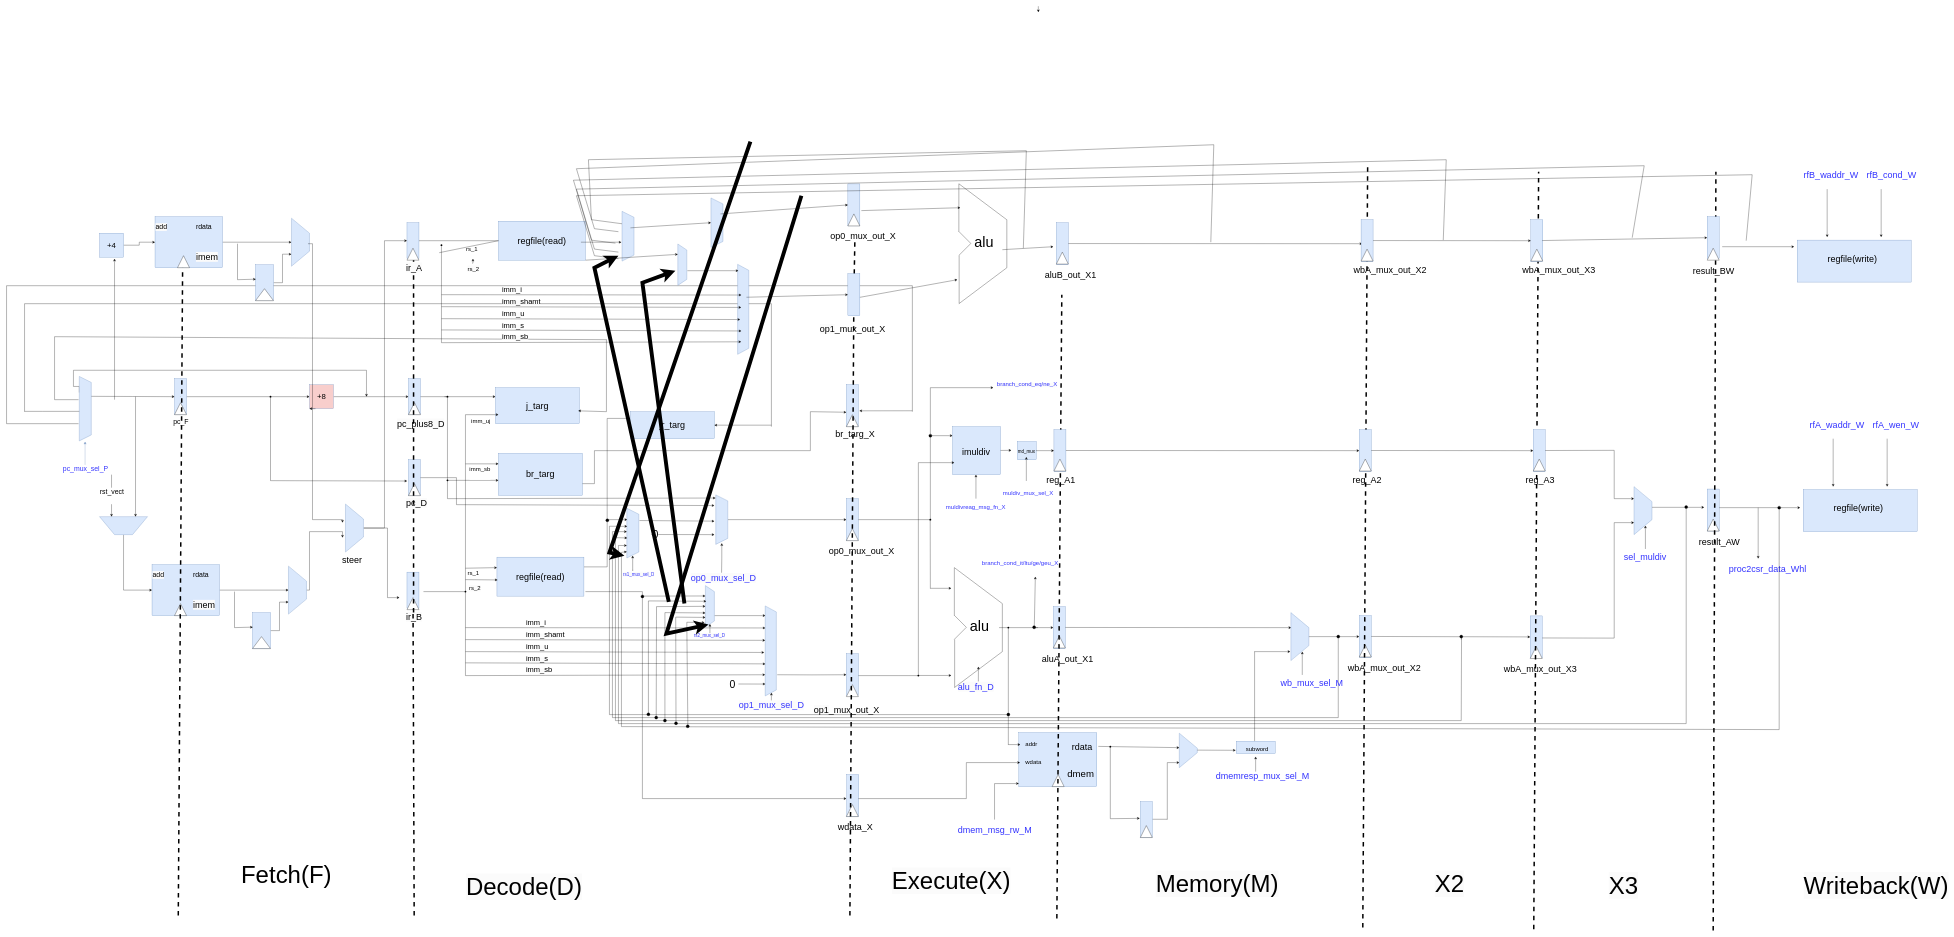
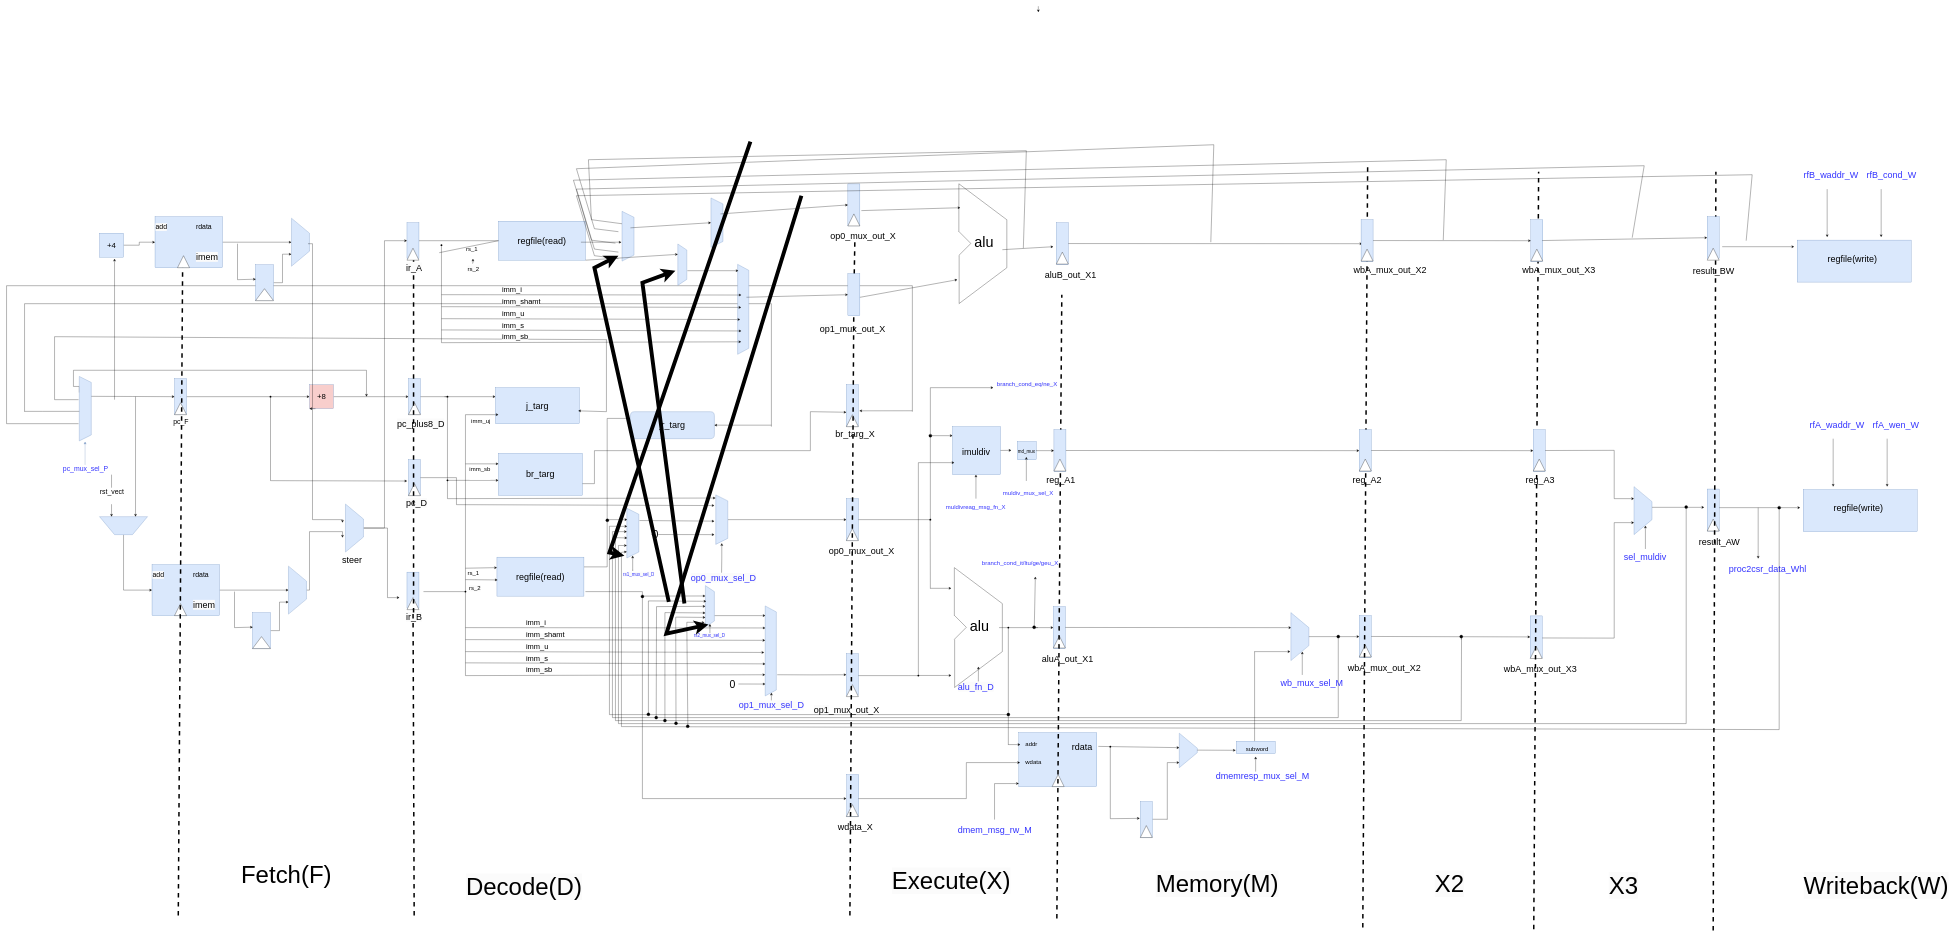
(672, 425) -> (672, 425)
(1080, 773) -> none
